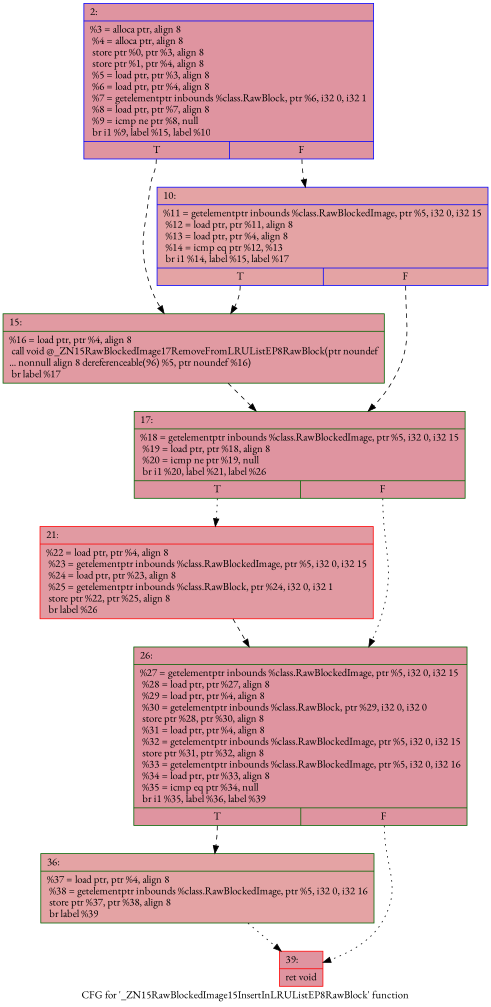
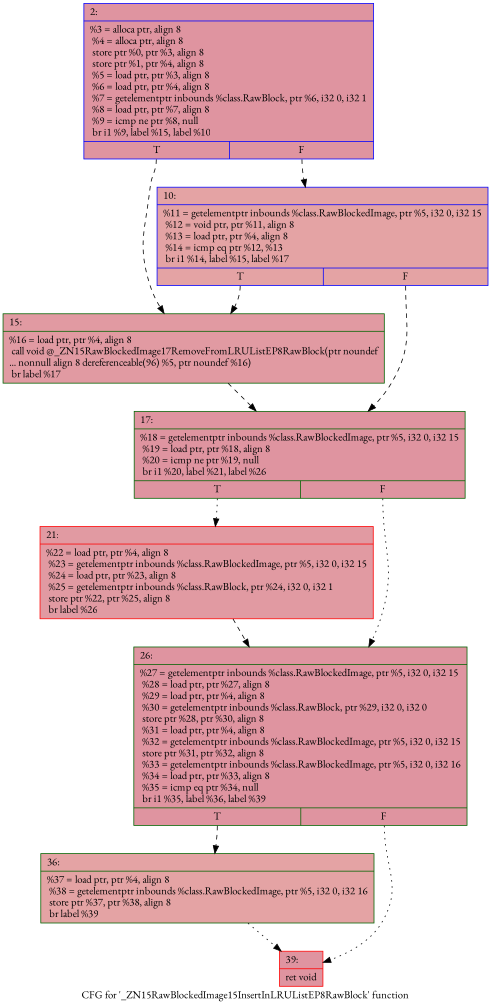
(228, 225) -> (229, 225)
